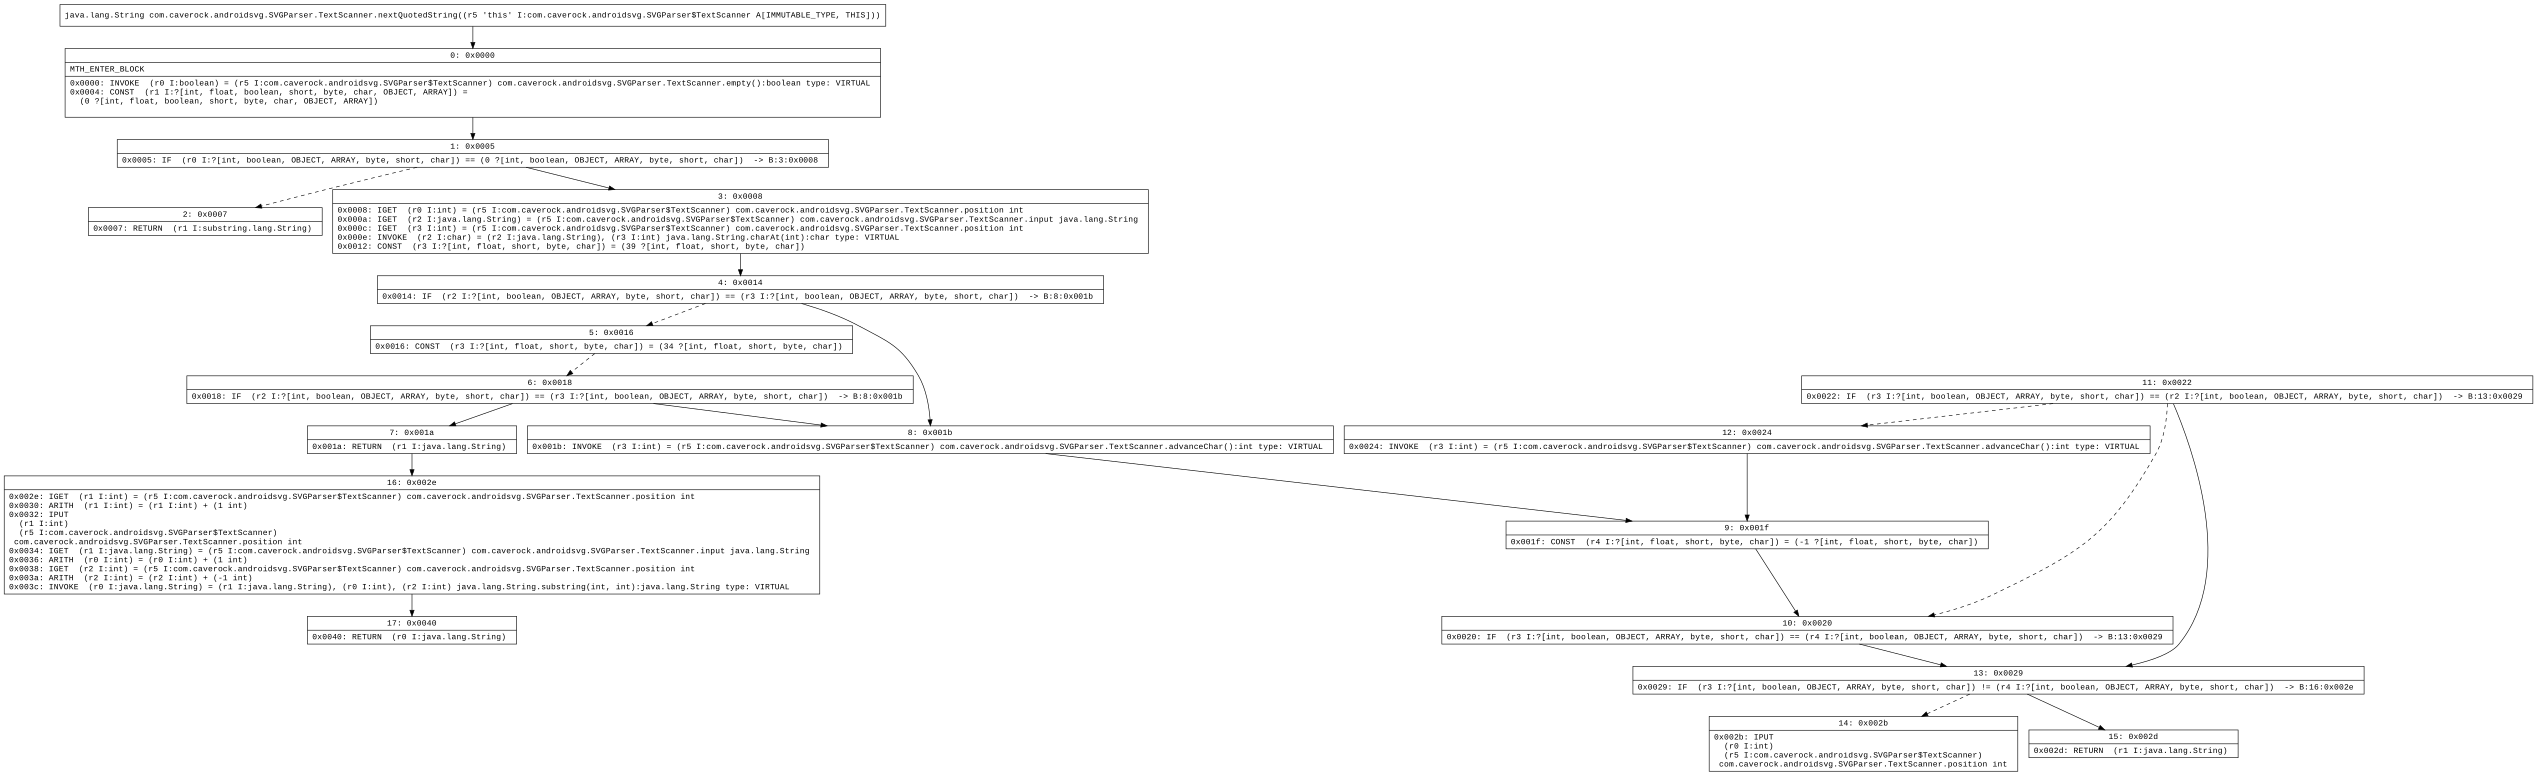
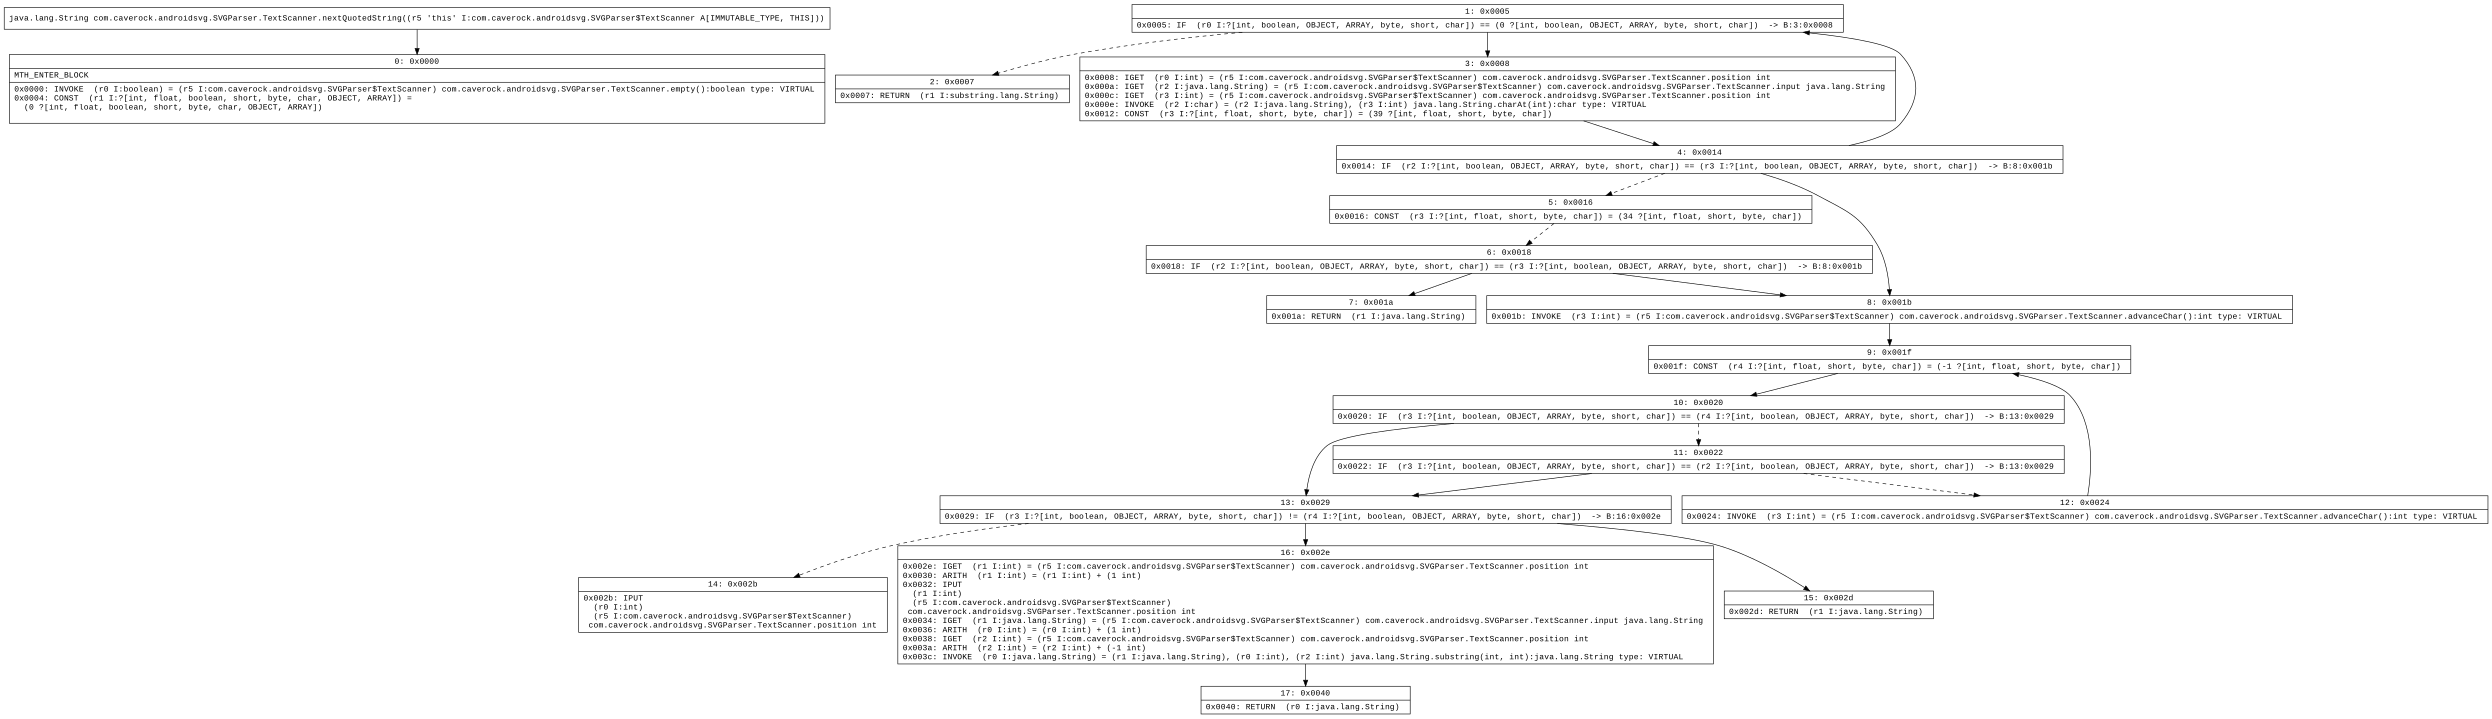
(473, 125) -> (1912, 71)
(412, 462) -> (1306, 532)
(2084, 543) -> (1699, 432)
